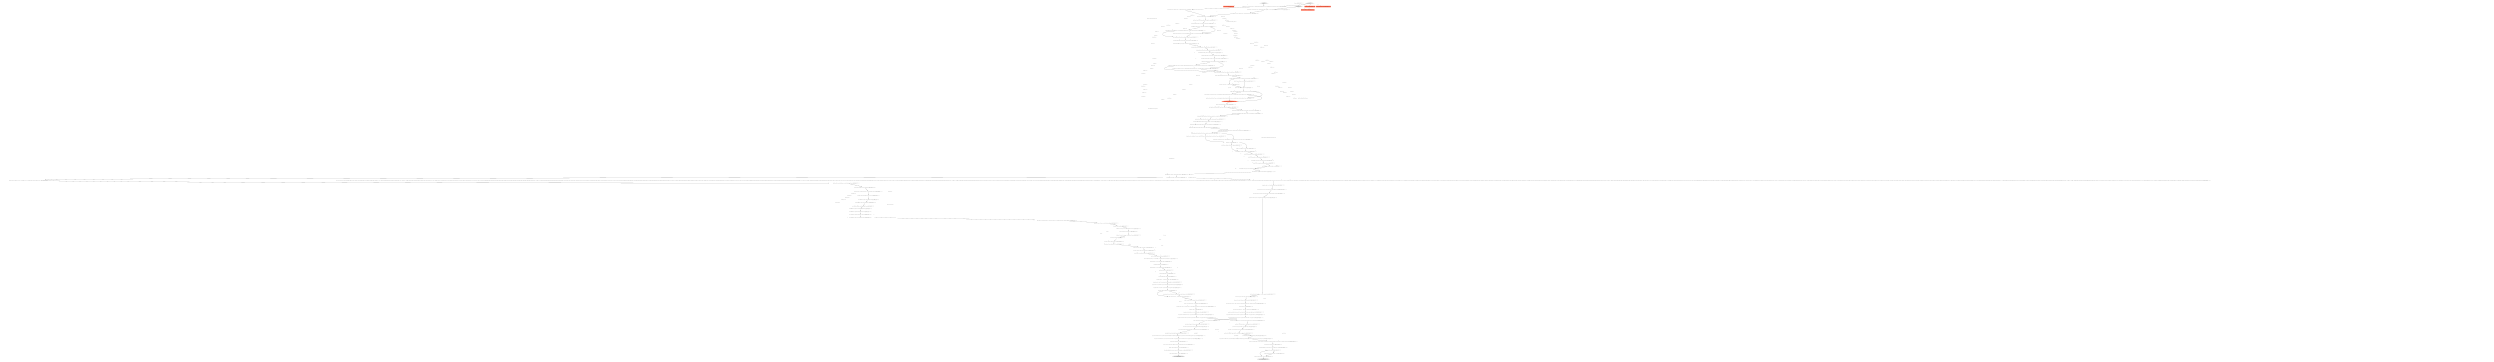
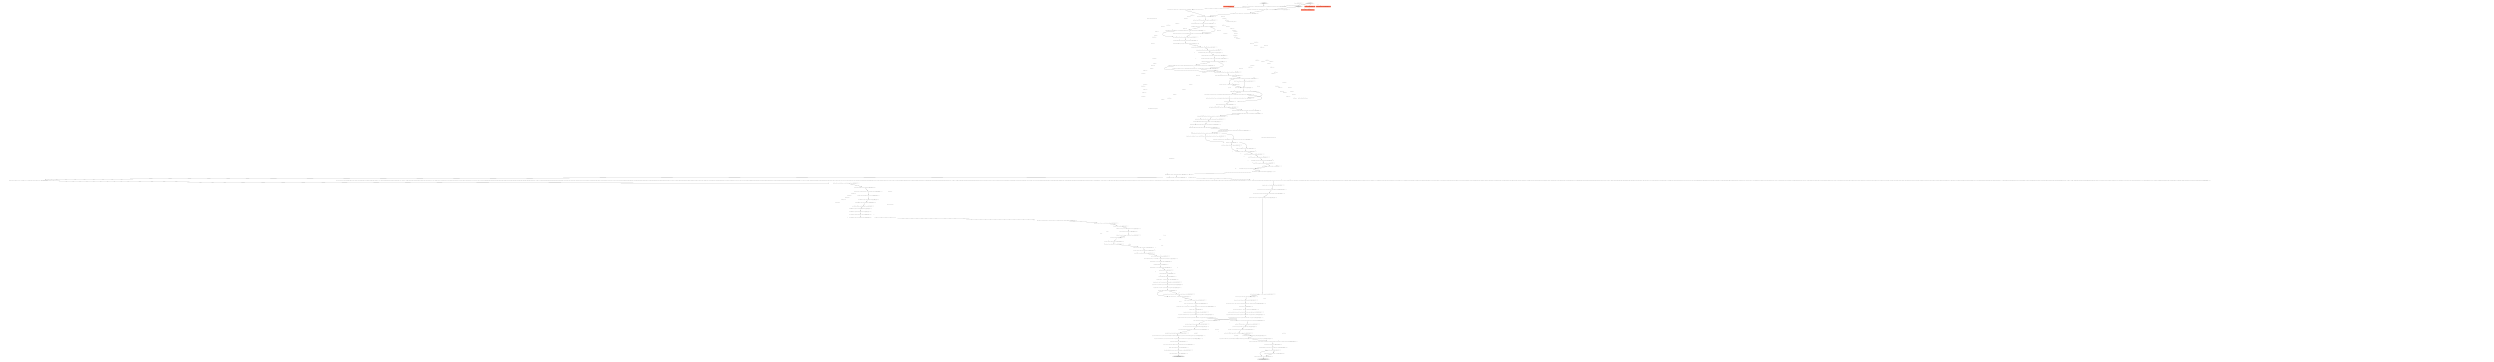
(1230, 101) -> (1230, 101)
